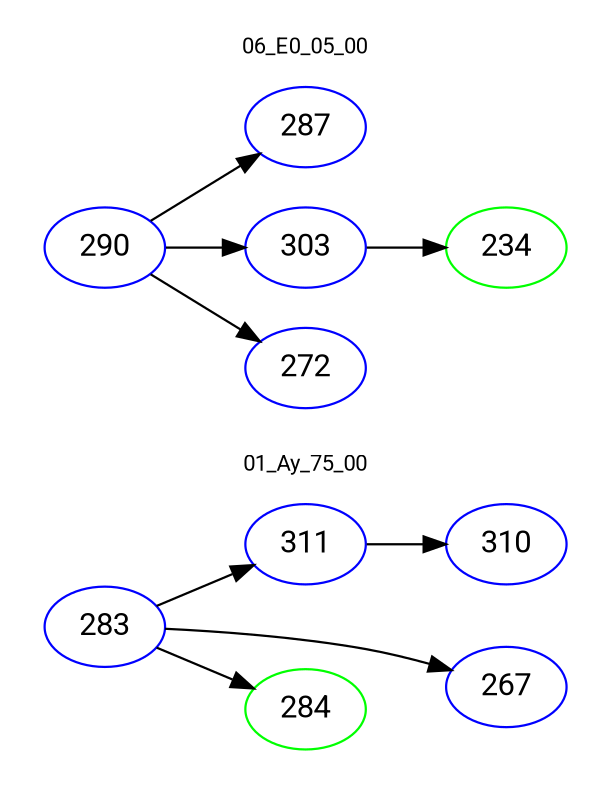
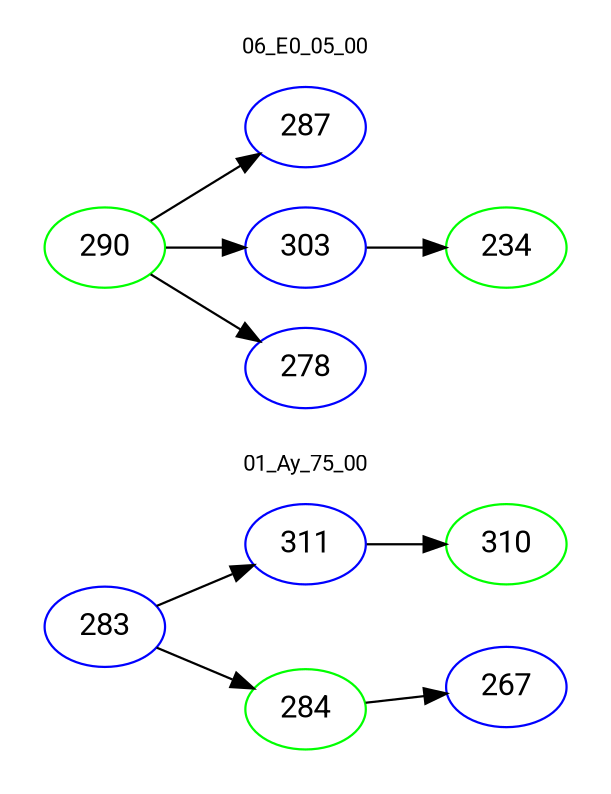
(105, 248) -> (105, 248)
(306, 368) -> (306, 368)
(506, 544) -> (506, 544)
(298, 639) -> (395, 699)
